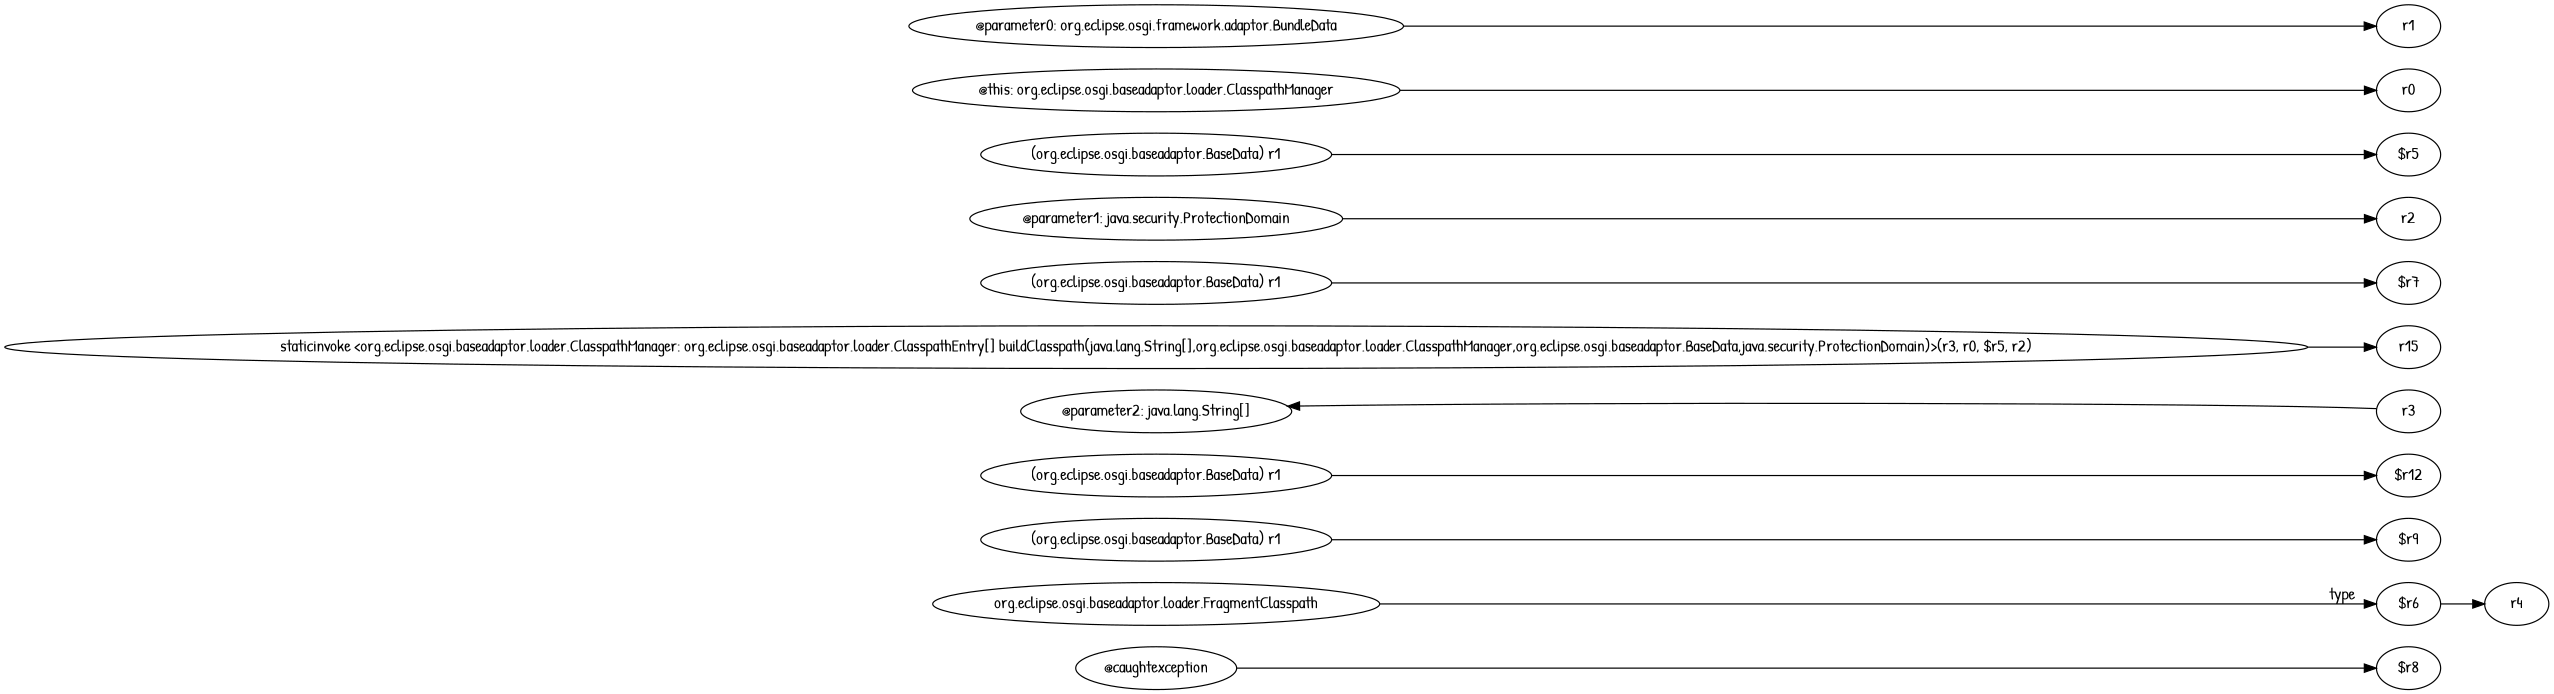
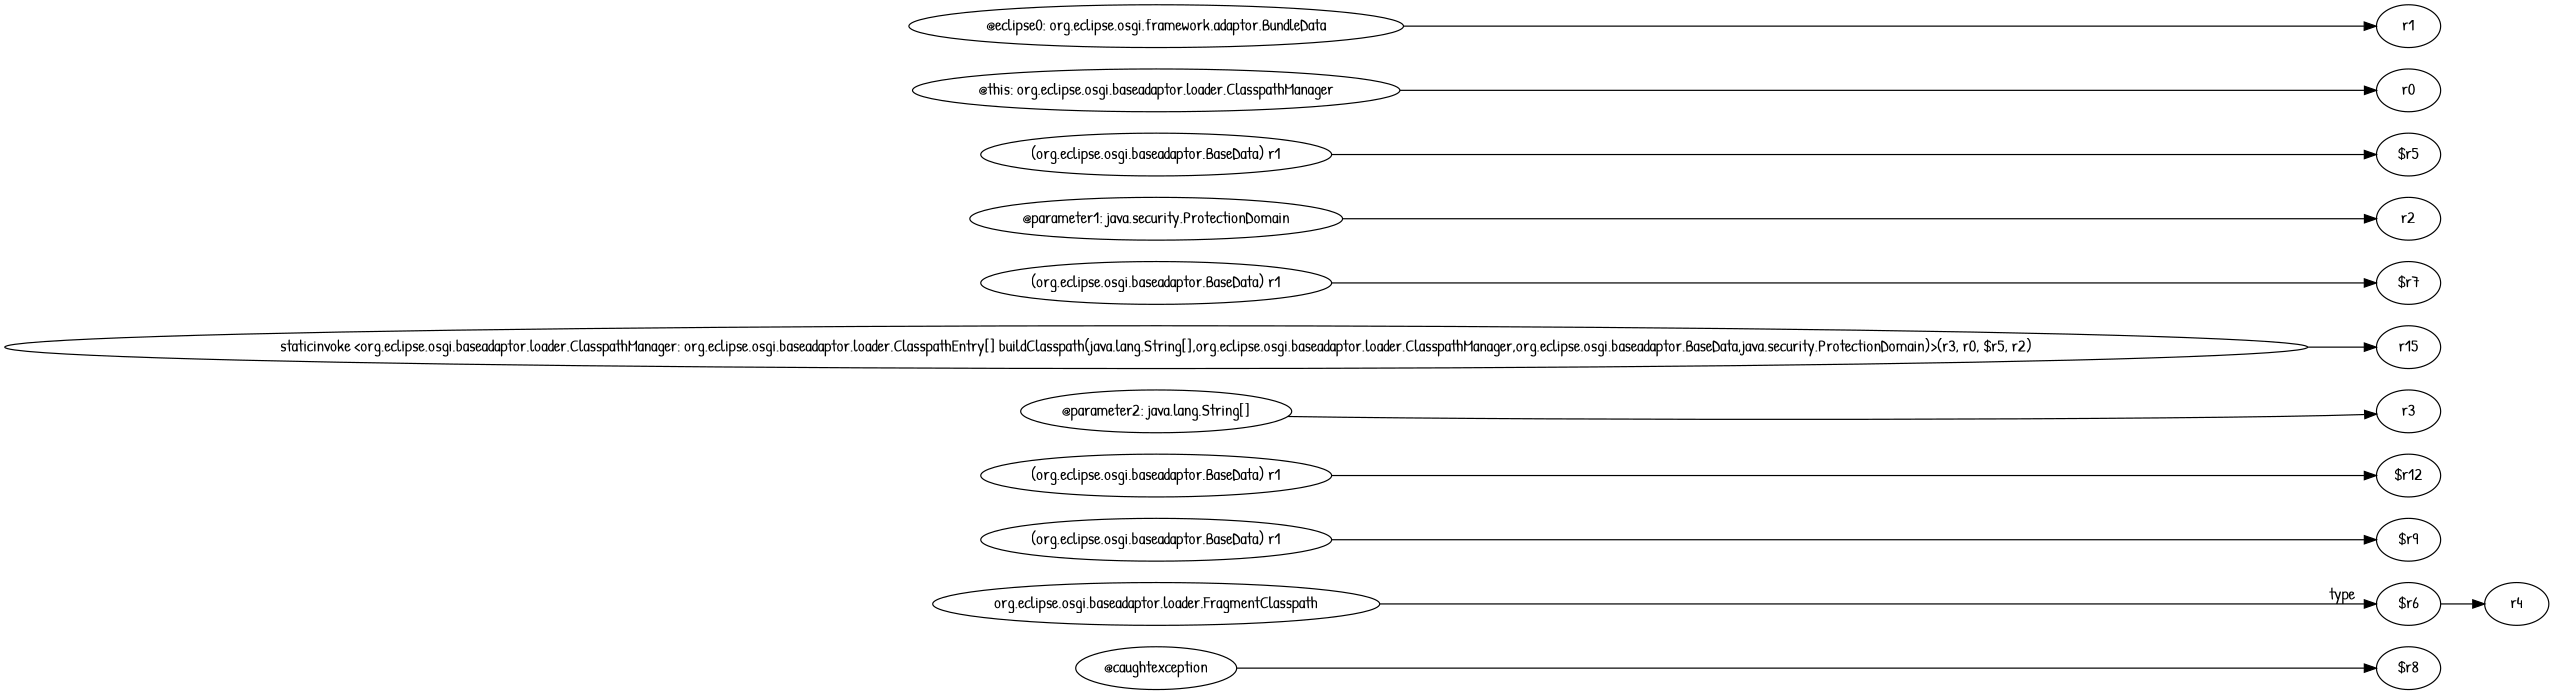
(1156, 26) -> (1156, 26)
(1838, 403) -> (1826, 419)
